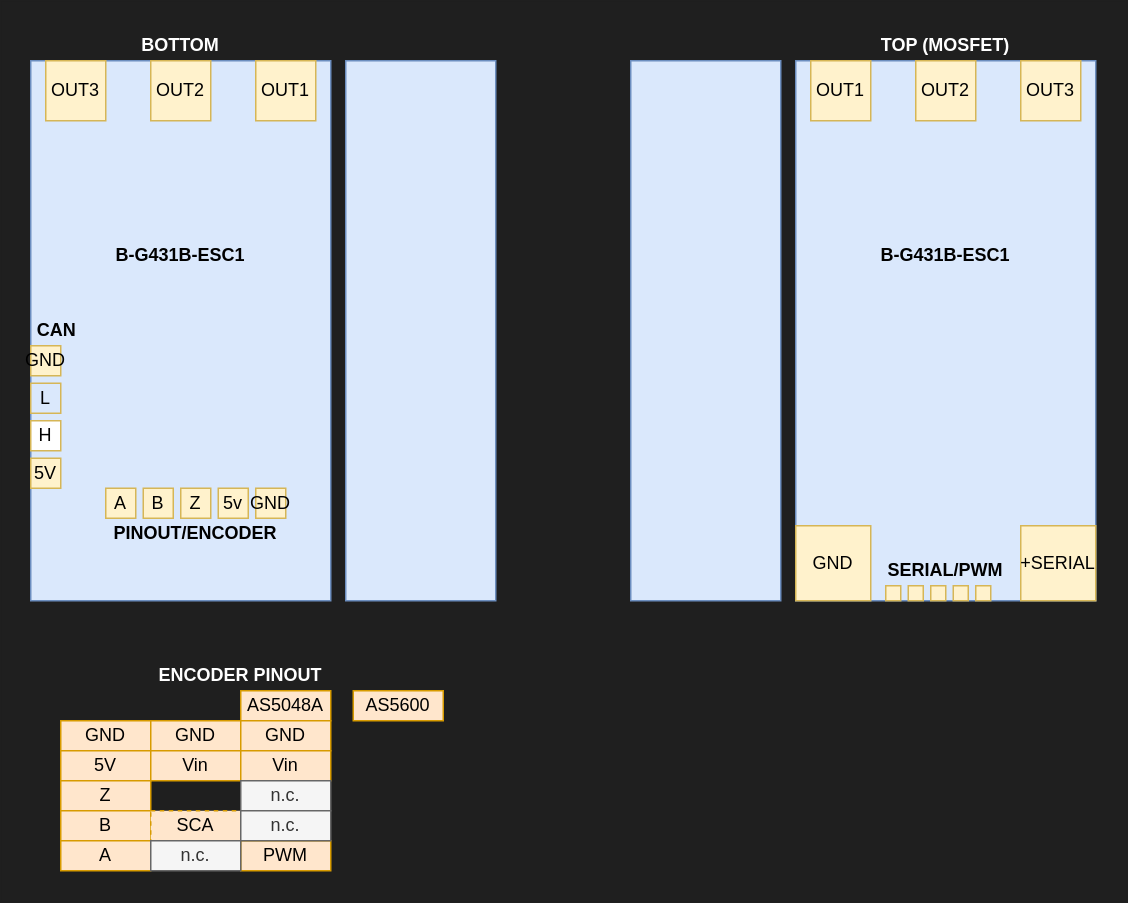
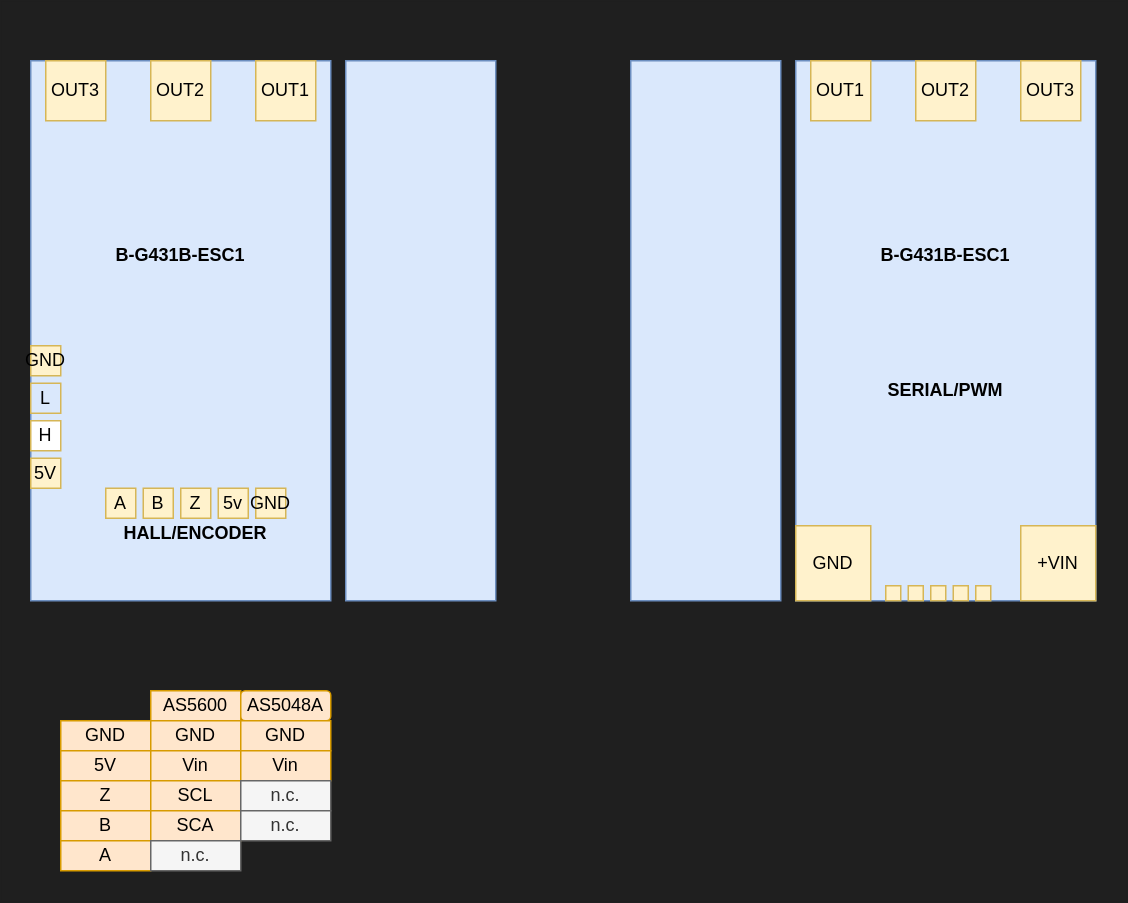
(181, 46) -> none
(946, 46) -> none
(57, 331) -> none
(196, 533) -> (196, 533)
(1058, 563) -> (1058, 563)
(946, 571) -> (946, 391)
(241, 676) -> none
(286, 706) -> (286, 706)
(398, 706) -> (196, 706)
none -> (196, 796)
(196, 826) -> (196, 826)
(286, 856) -> none
